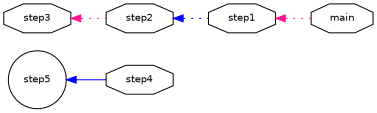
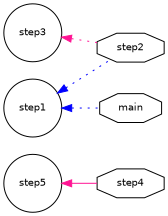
(37, 18) -> (33, 33)
(196, 18) -> (88, 74)
(242, 18) -> (33, 108)
(298, 18) -> (86, 108)
(91, 80) -> (84, 183)
